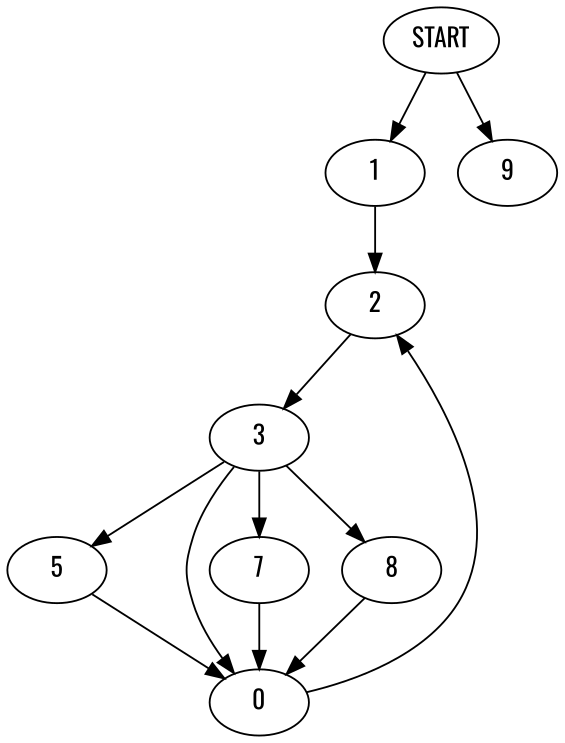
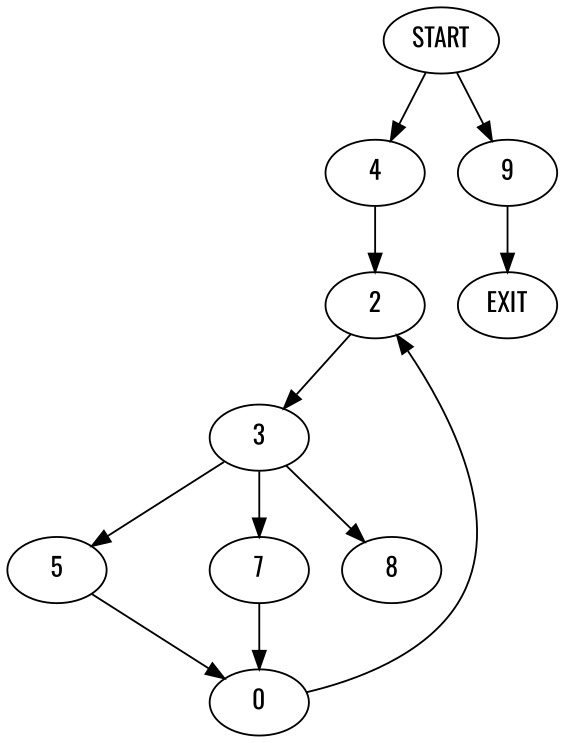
(375, 173) -> (375, 173)
none -> (508, 305)
(187, 561) -> none
(332, 630) -> none
